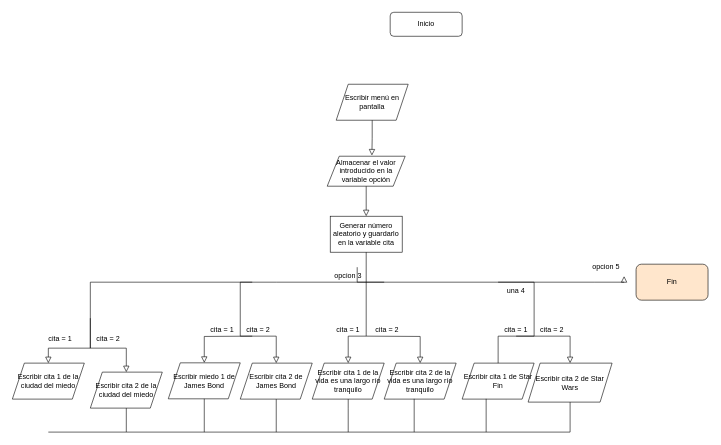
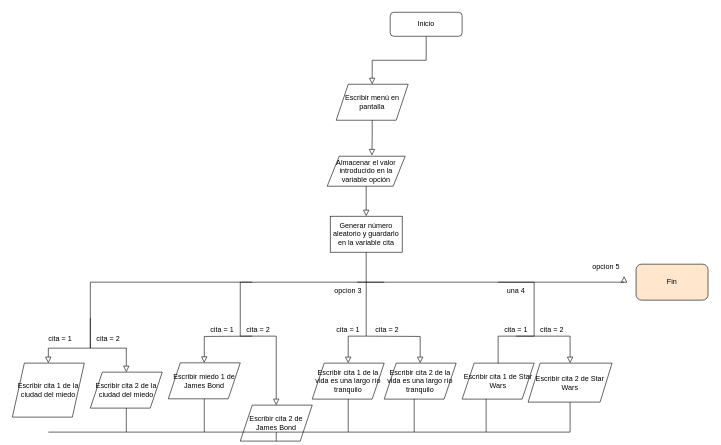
none -> (403, 60)
(348, 276) -> (348, 291)
(48, 381) -> (48, 390)
(276, 381) -> (276, 423)
(498, 381) -> (498, 381)
